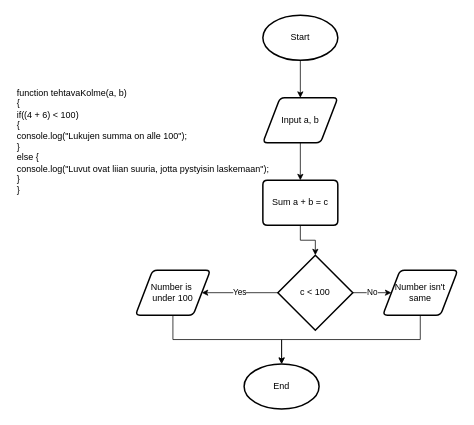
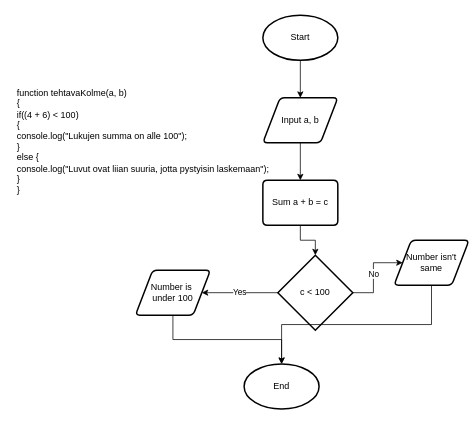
(420, 293) -> (432, 263)
